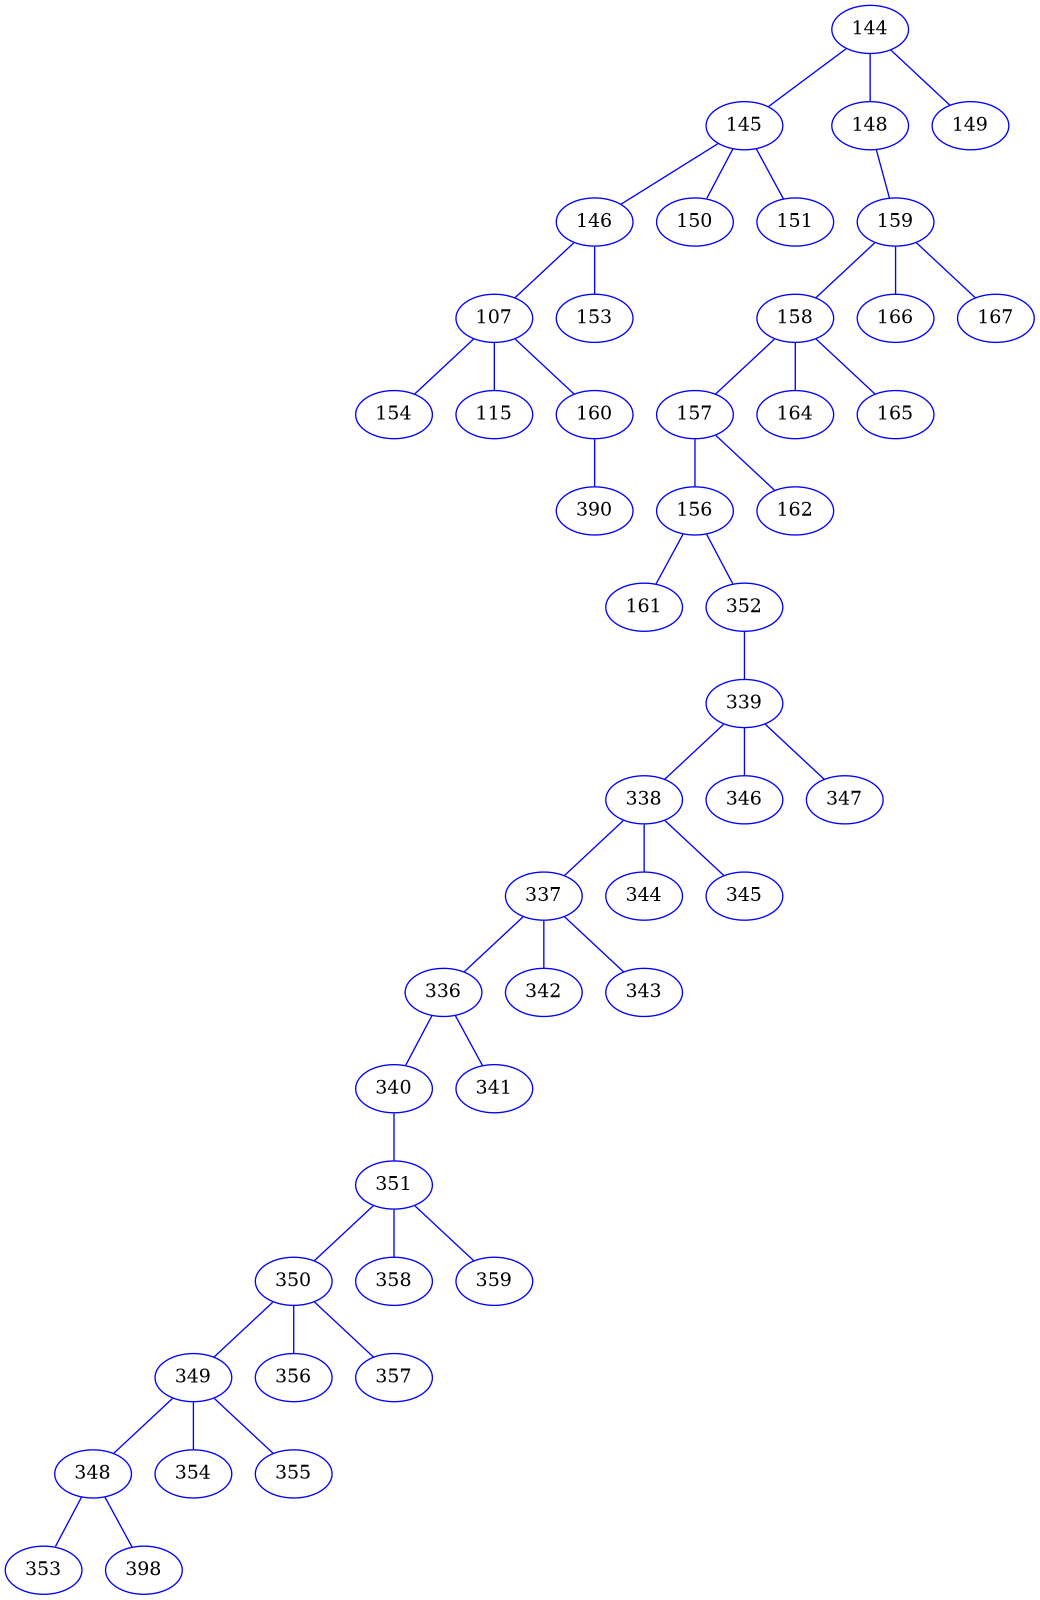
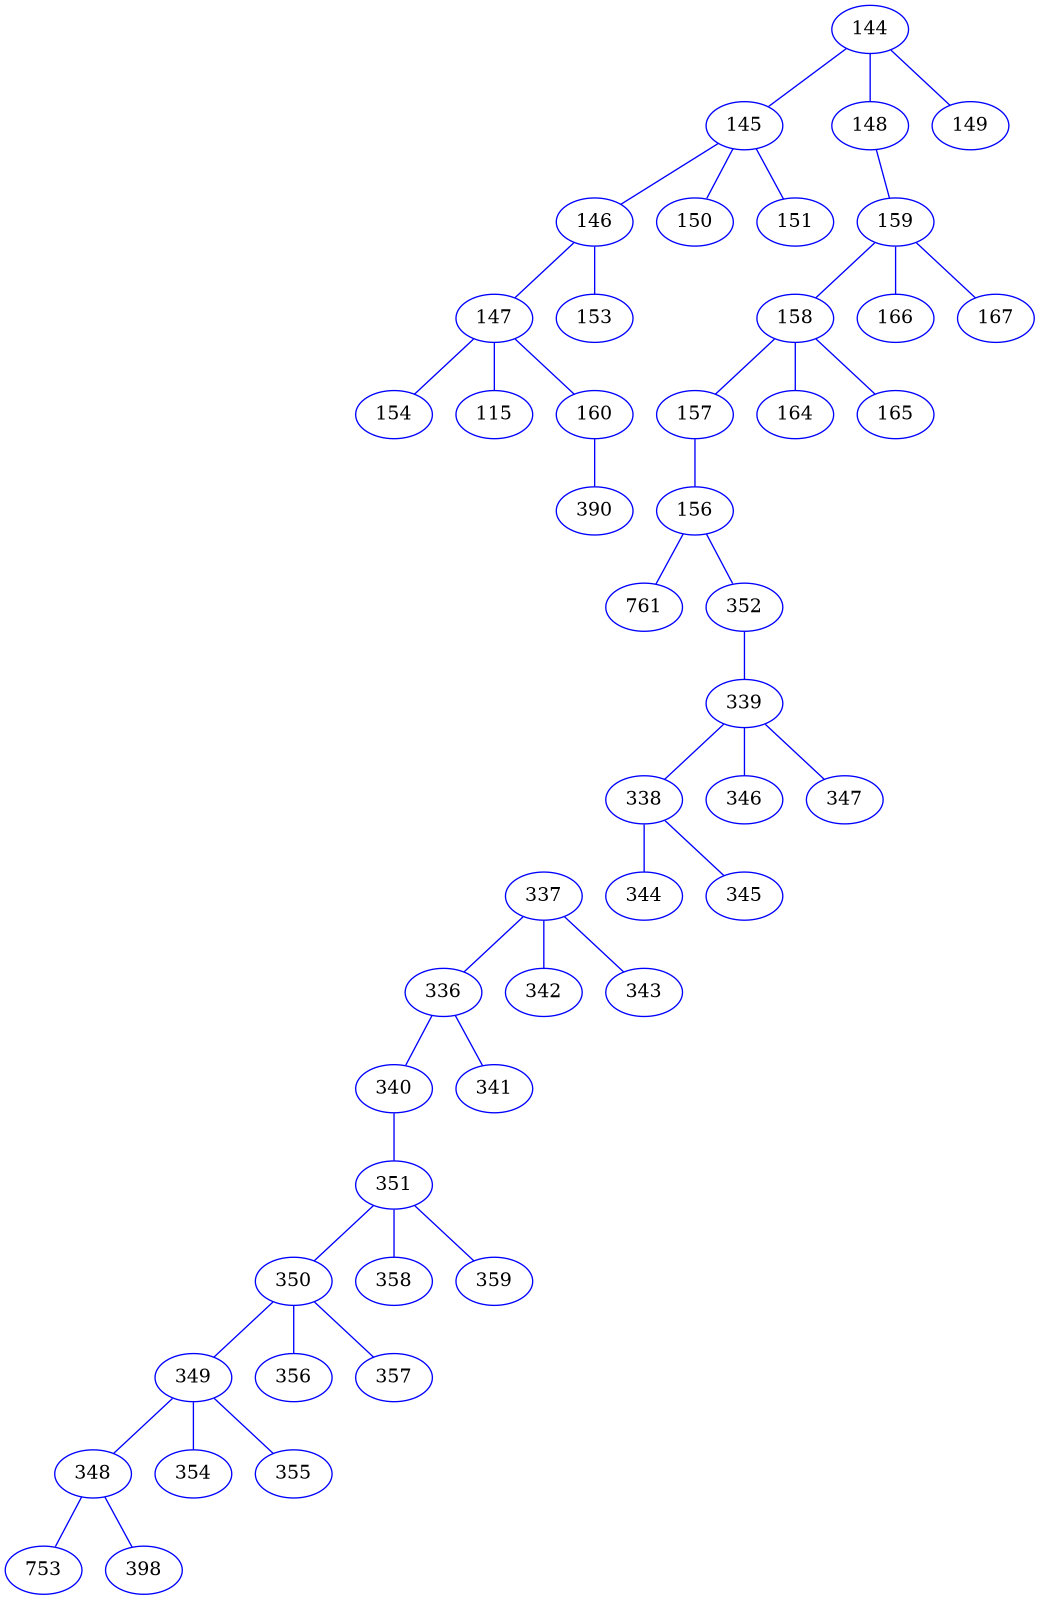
(494, 318) -> (494, 318)
(795, 511) -> none
(644, 607) -> (644, 607)
(594, 848) -> none
(44, 1570) -> (44, 1570)
